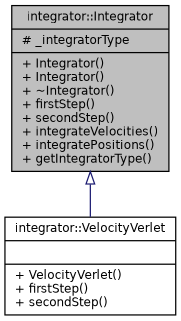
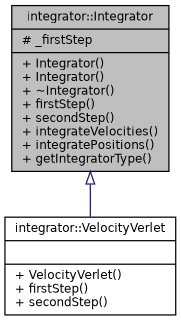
(76, 40) -> (58, 40)
